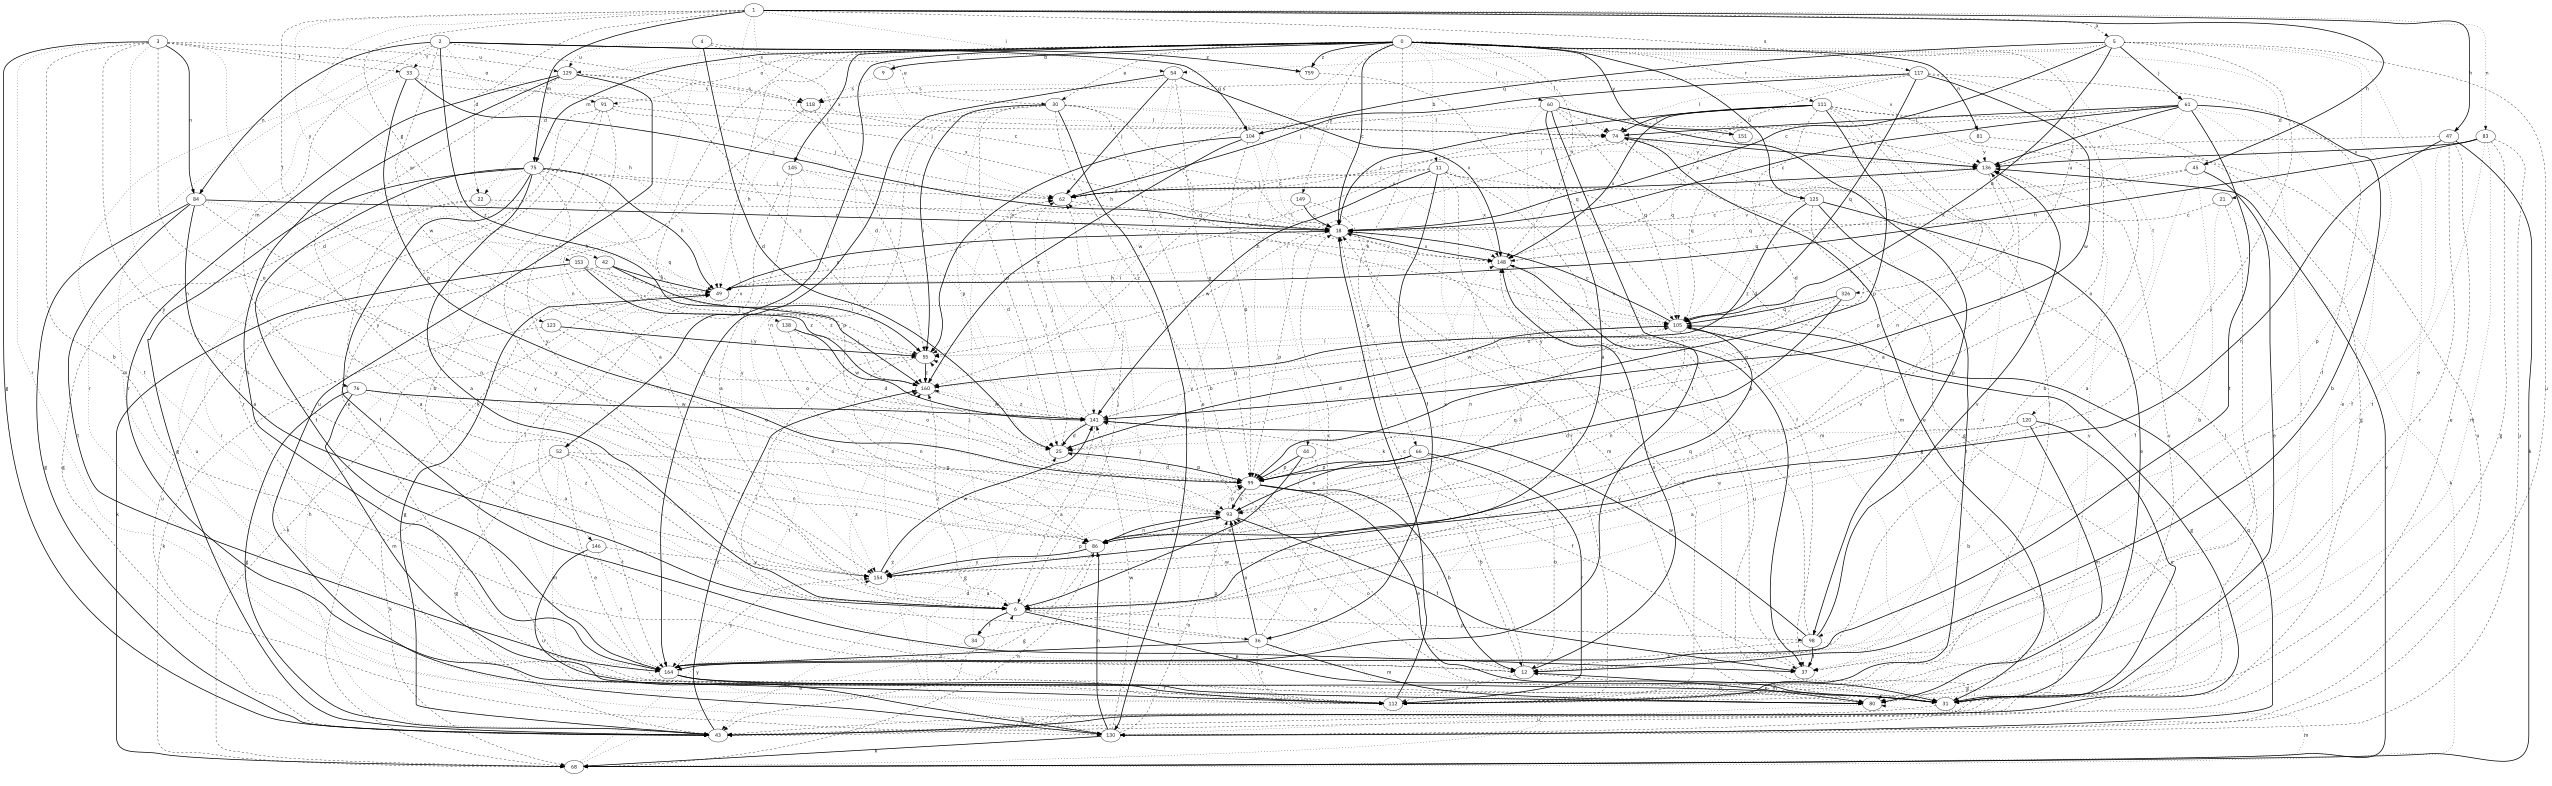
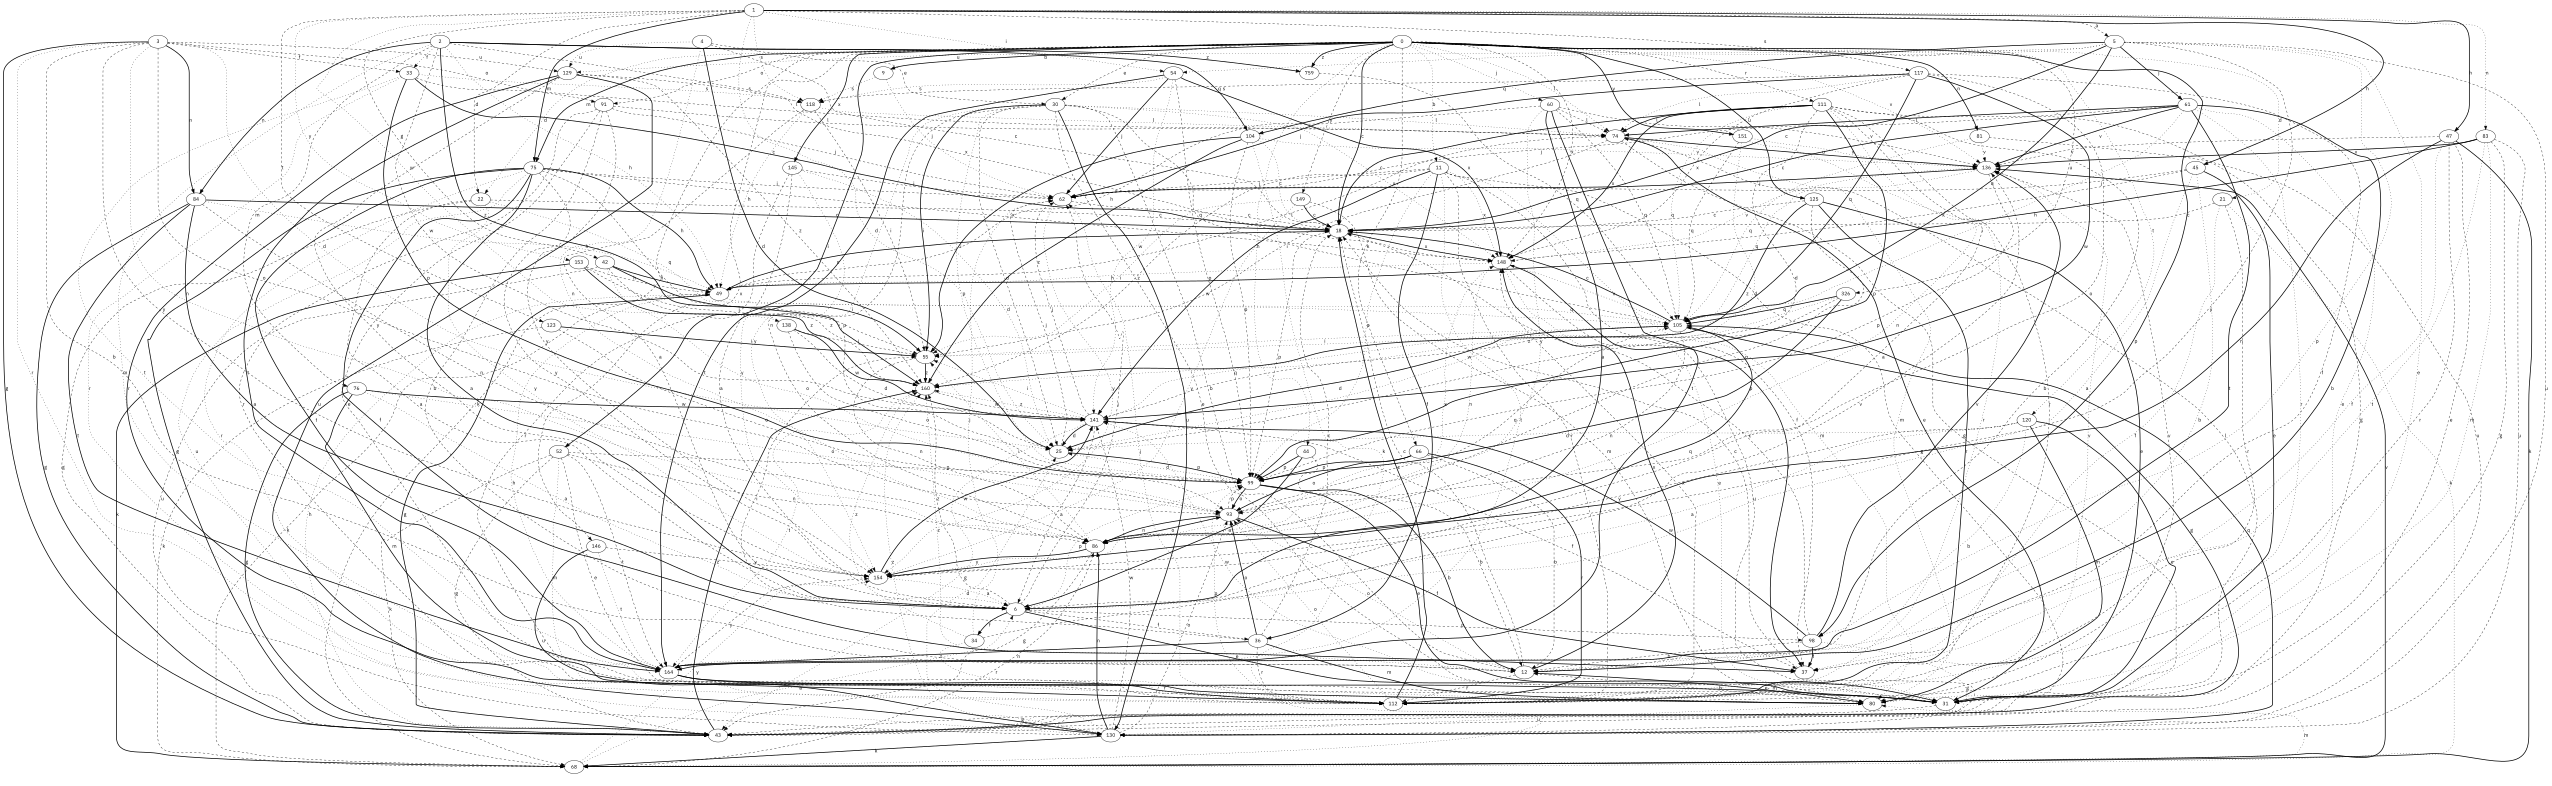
(1824, 152) -> (1824, 152)
(1941, 258) -> (2156, 71)
(852, 625) -> (948, 640)
